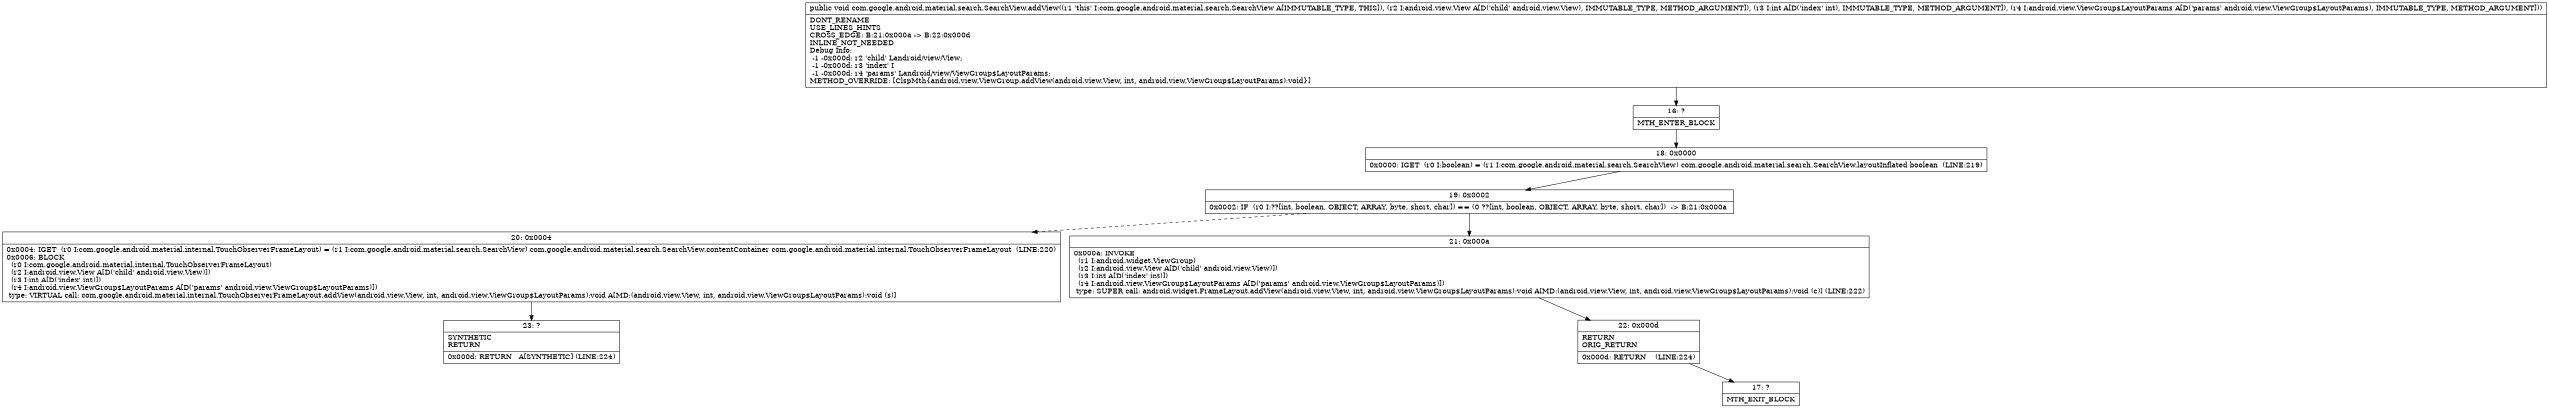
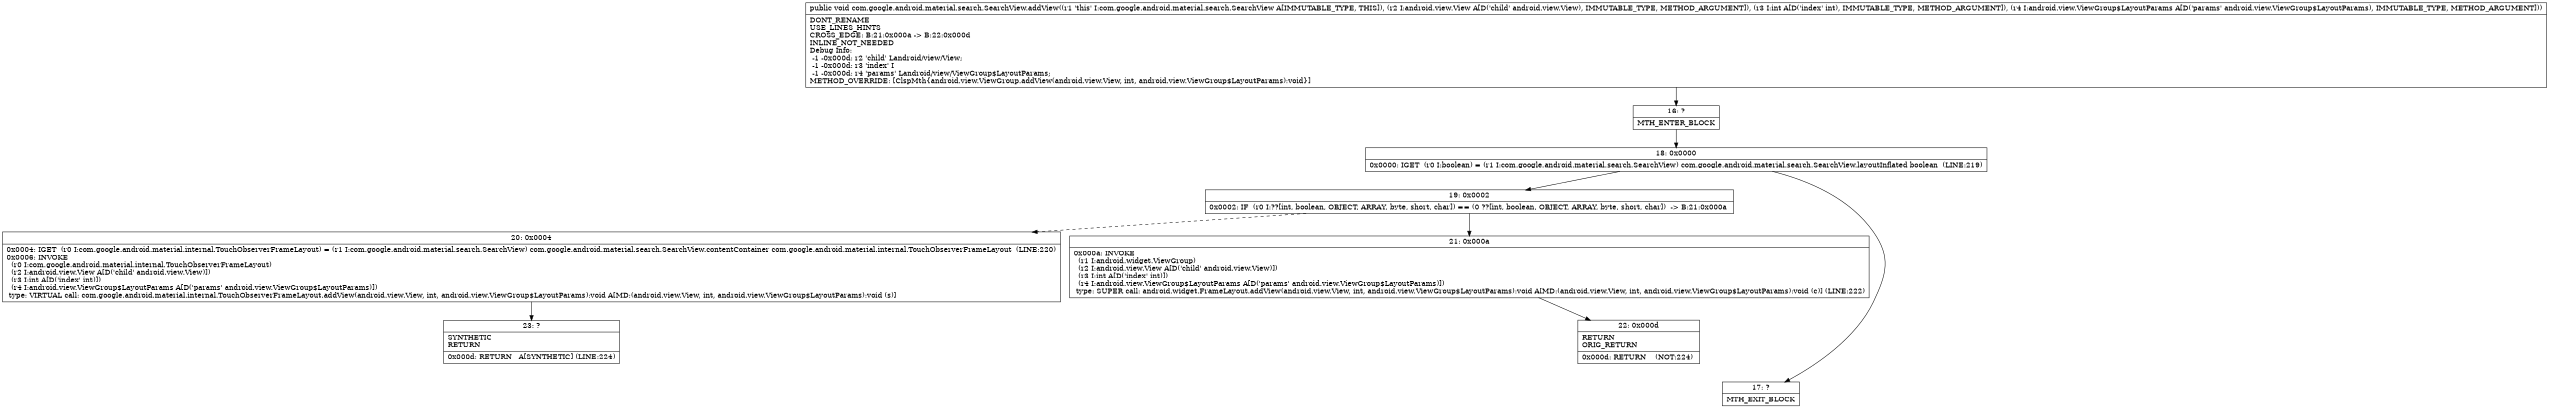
(38, 258) -> (40, 258)
(1639, 357) -> (1638, 357)
(1709, 372) -> (1885, 265)
